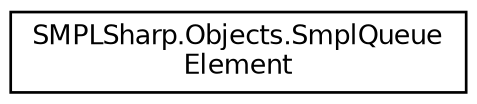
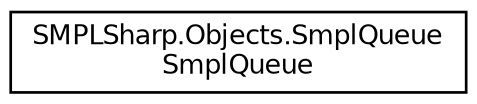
(238, 52) -> (238, 52)
